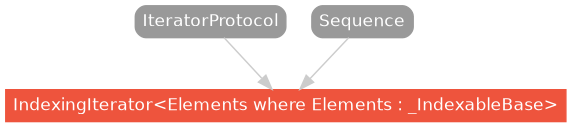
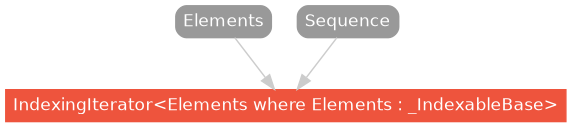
(211, 22) -> (224, 22)
